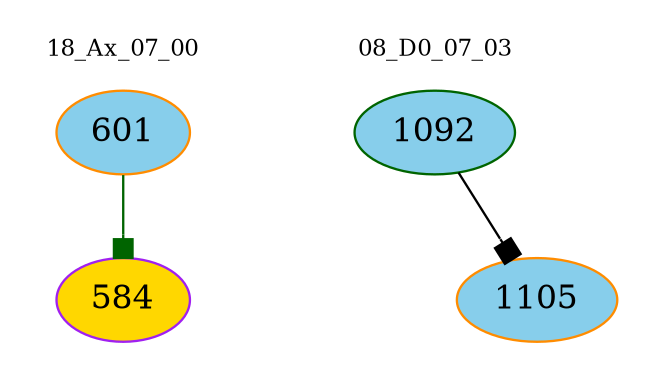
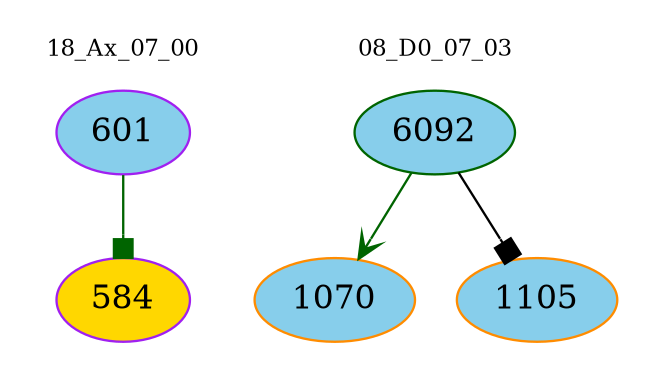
(123, 133) -> (123, 133)
(435, 133) -> (435, 133)
none -> (335, 300)
